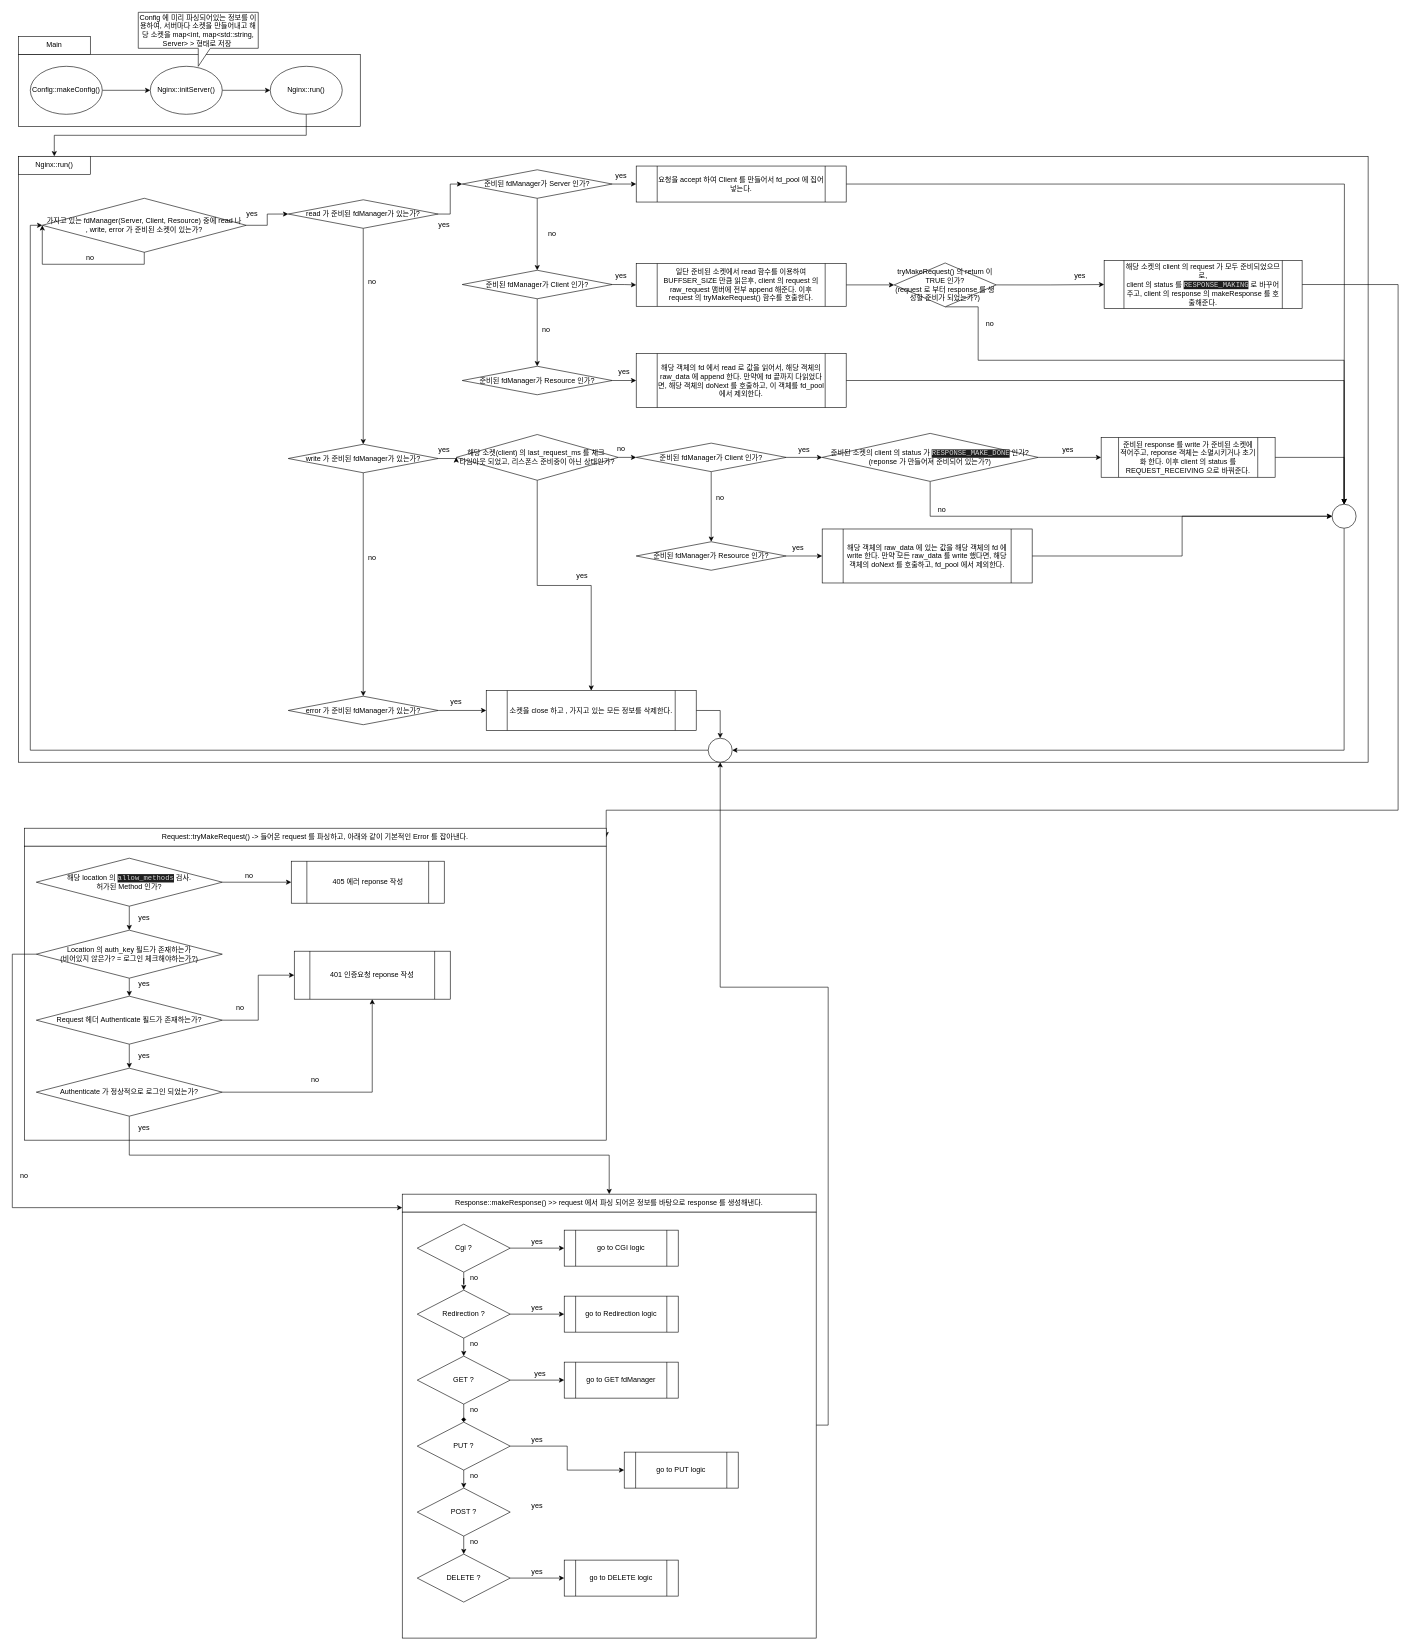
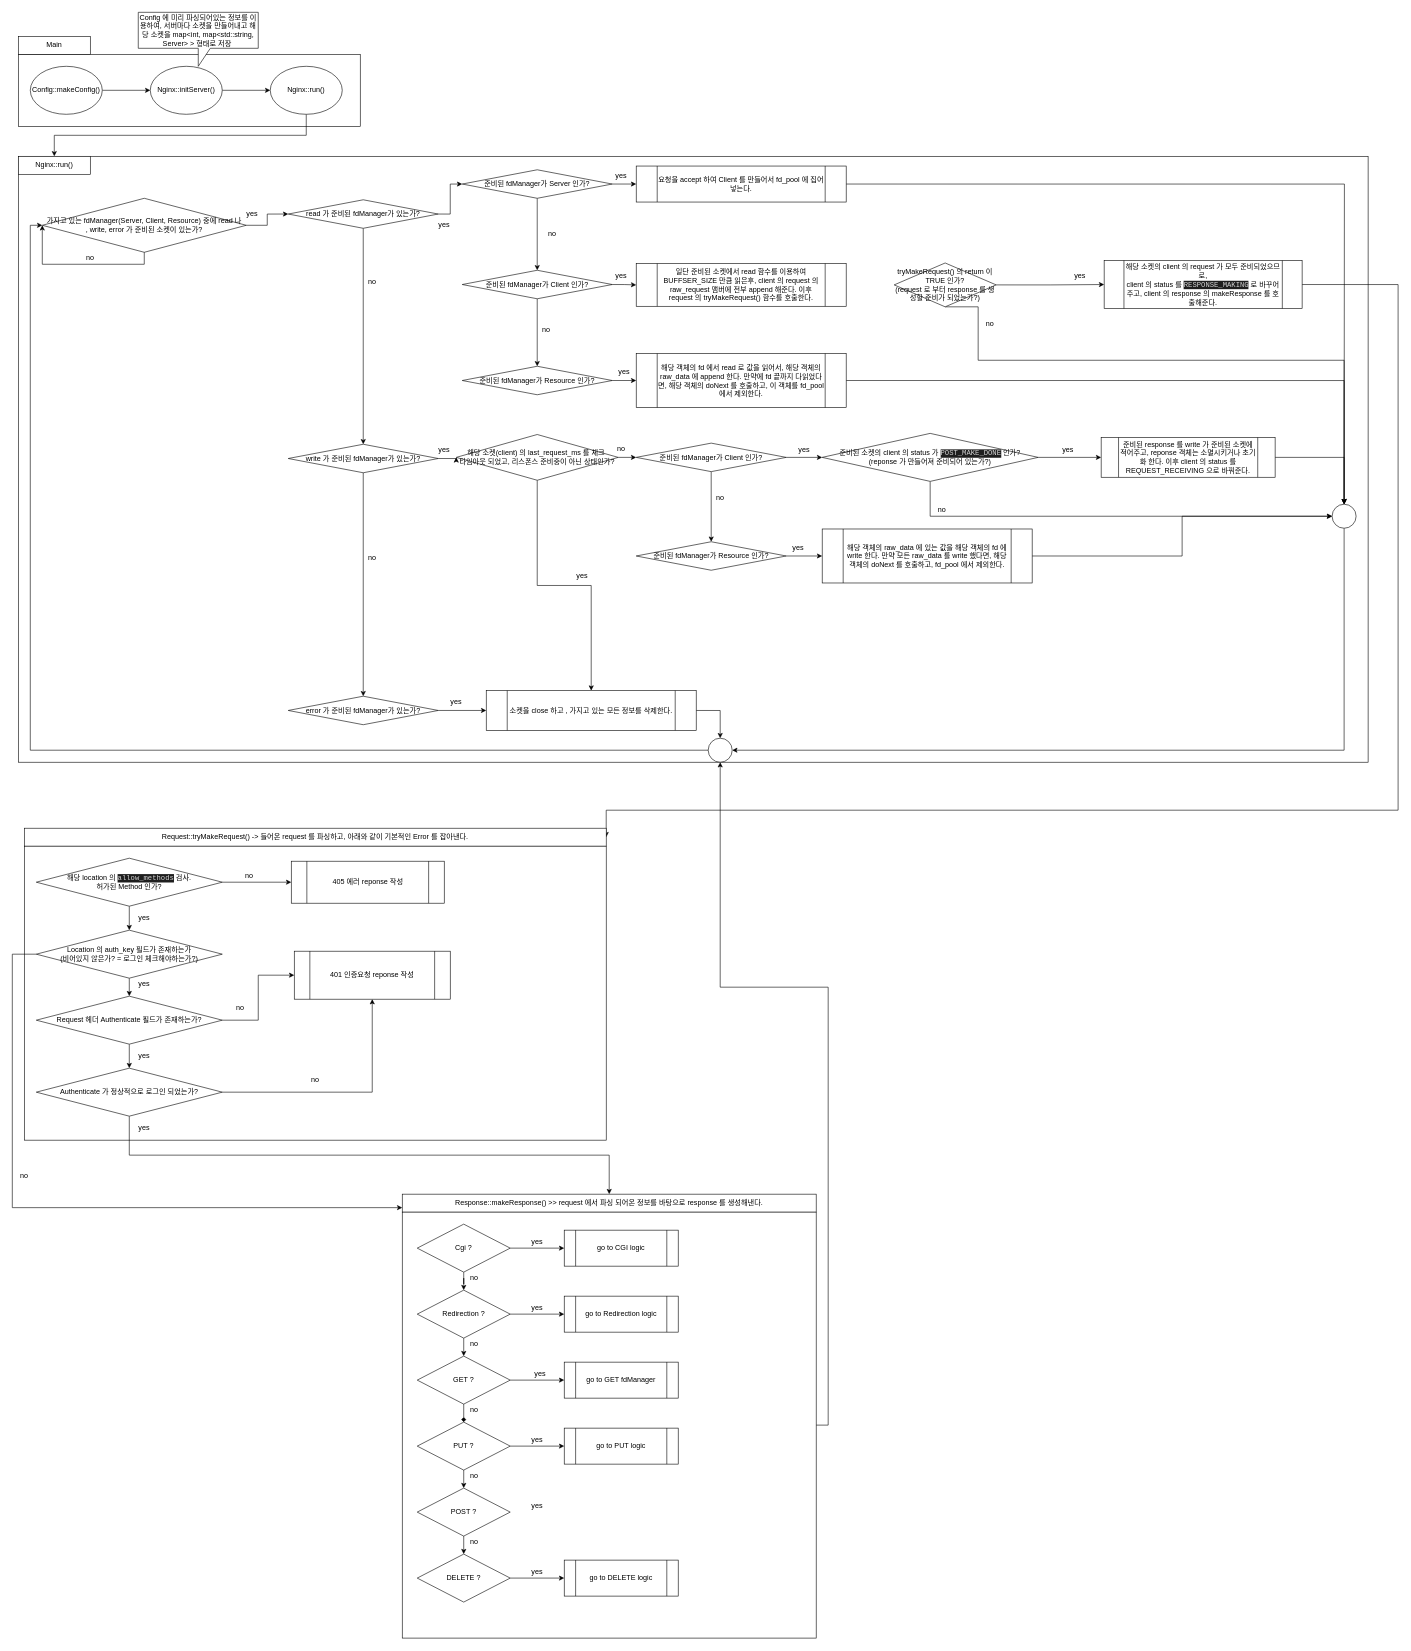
(888, 285) -> none
(930, 458) -> (930, 458)
(681, 1470) -> (621, 1446)
